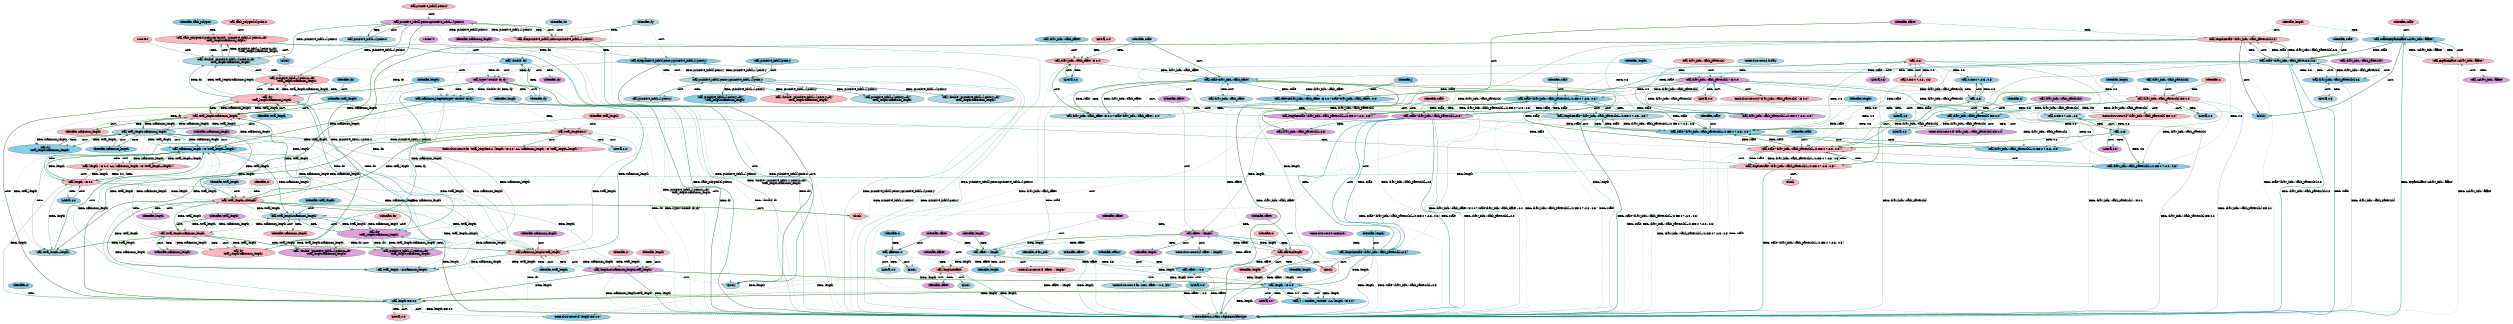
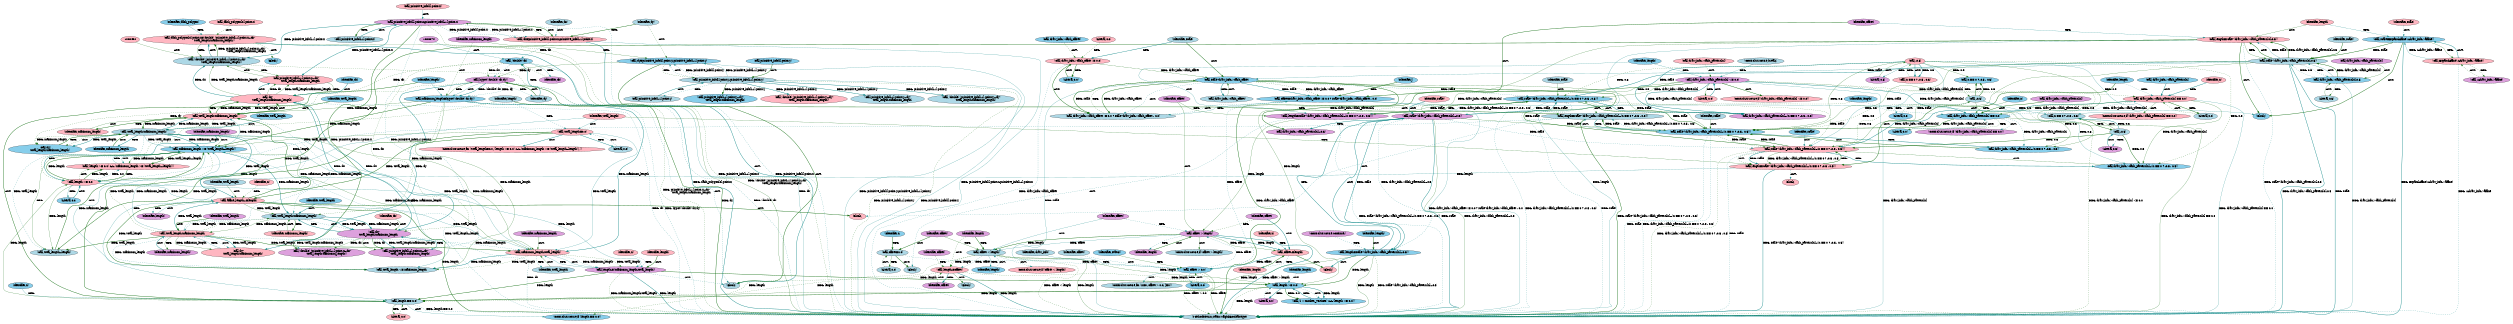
(679, 88) -> (679, 88)
(239, 201) -> (239, 201)
(1108, 262) -> (1107, 262)
